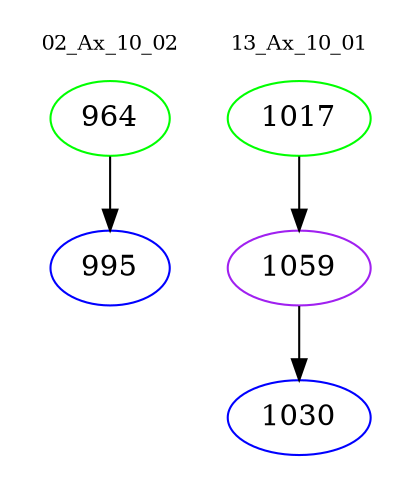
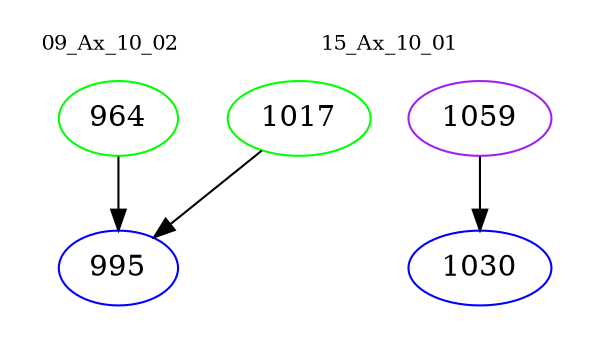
(110, 45) -> (110, 45)
(299, 45) -> (390, 45)
(299, 183) -> (225, 180)
